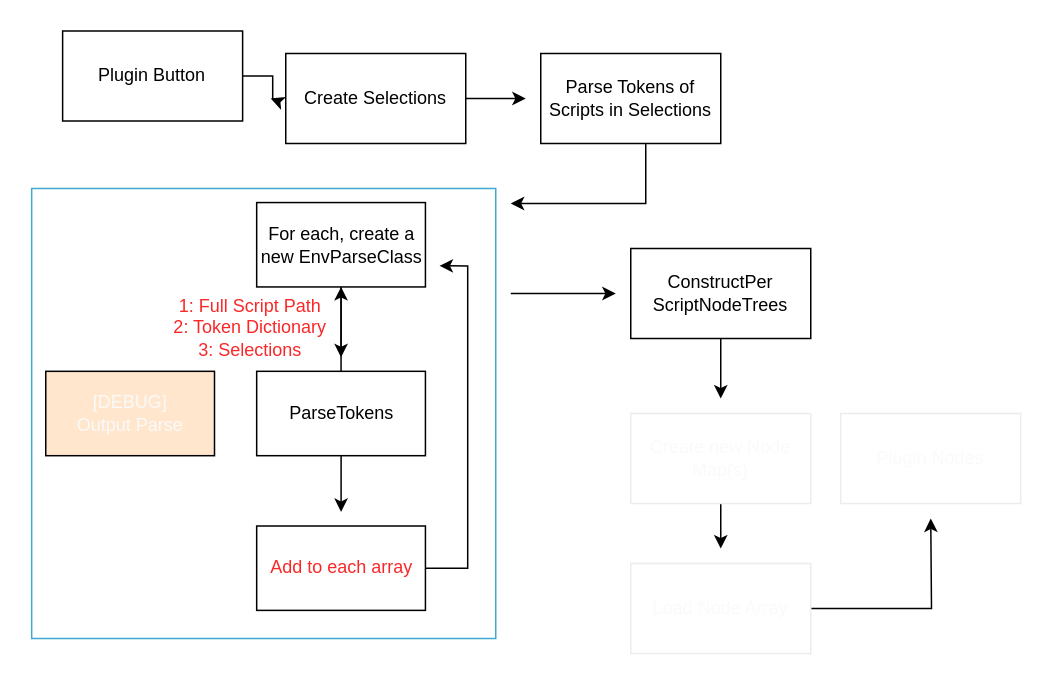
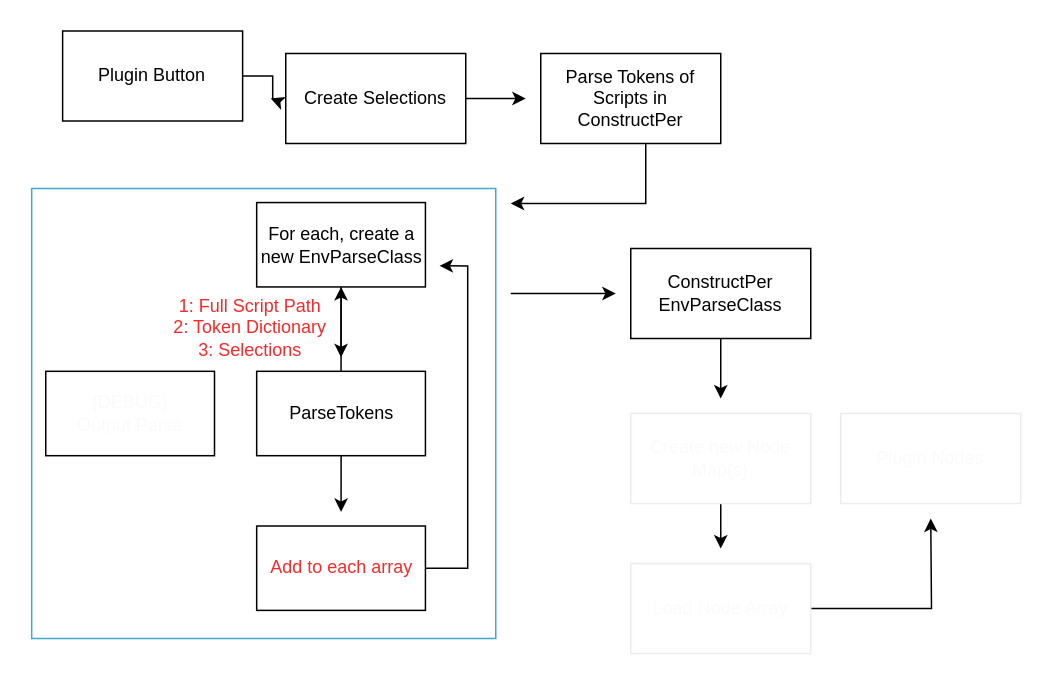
(631, 98) -> (631, 98)
(721, 293) -> (721, 293)
(130, 413) -> (130, 413)
